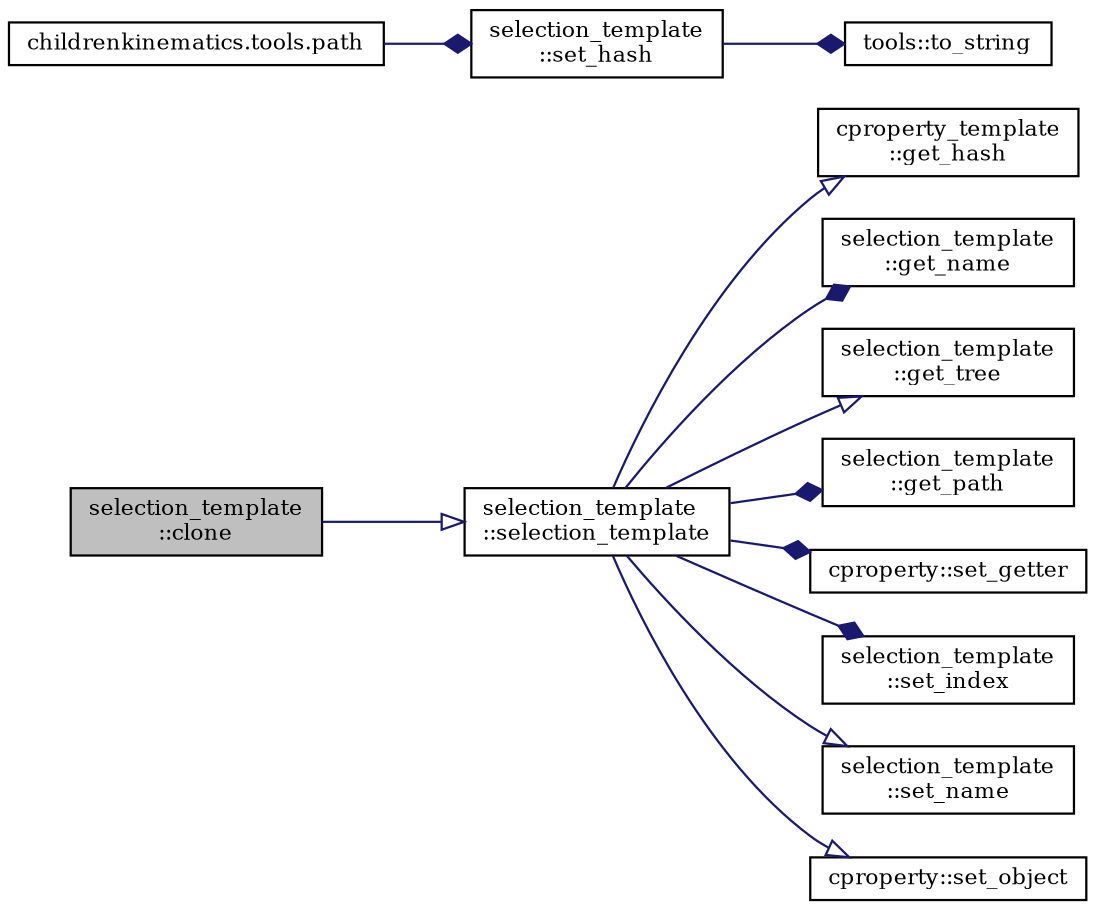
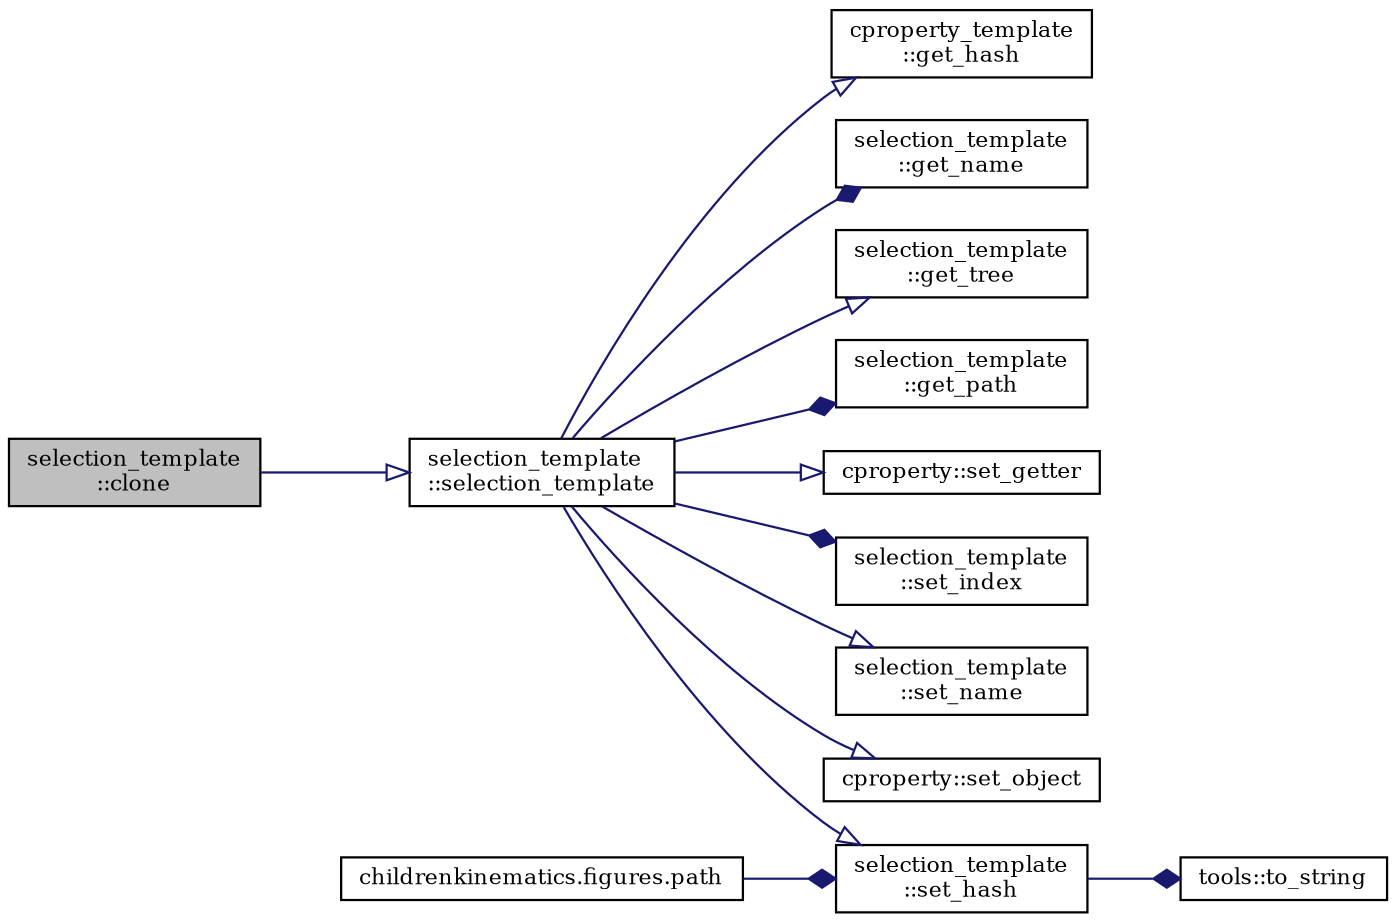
(196, 44) -> (542, 879)
(757, 544) -> (738, 472)
none -> (686, 685)
